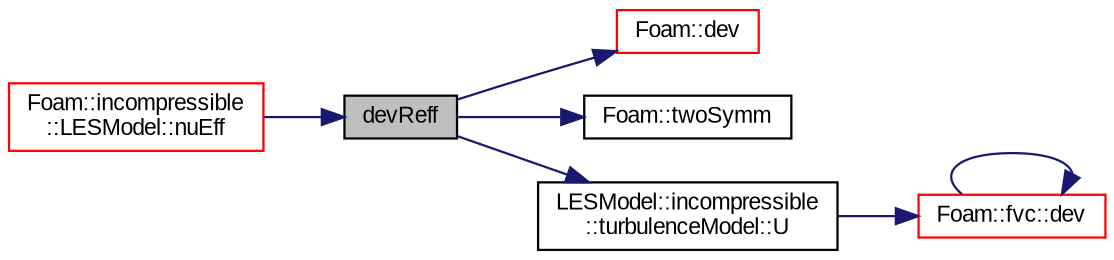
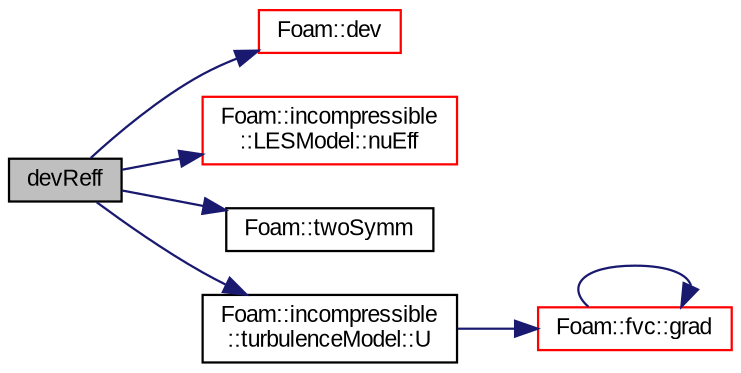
(293, 117) -> (151, 164)
(688, 216) -> (330, 329)
(1012, 216) -> (635, 329)
